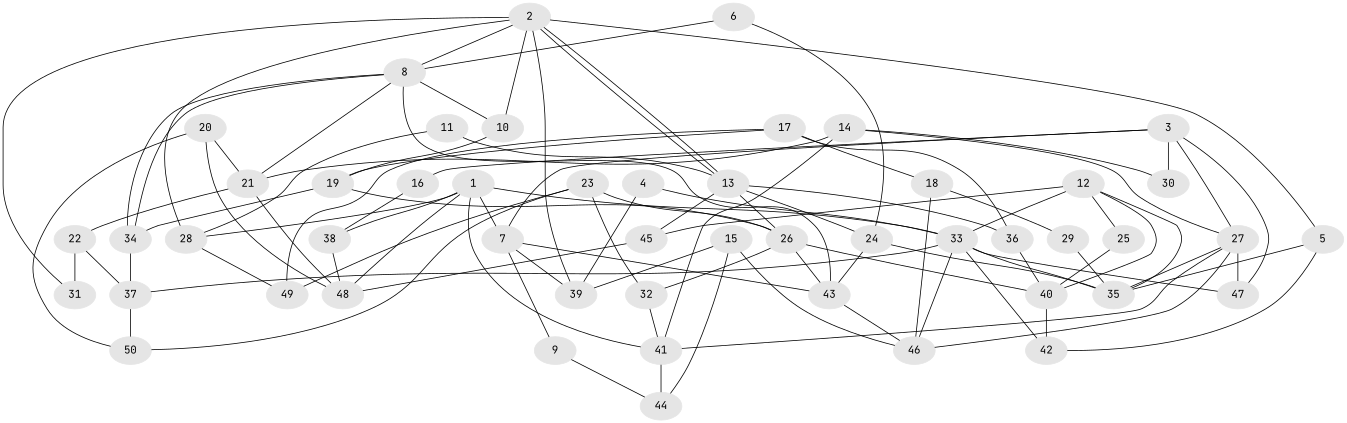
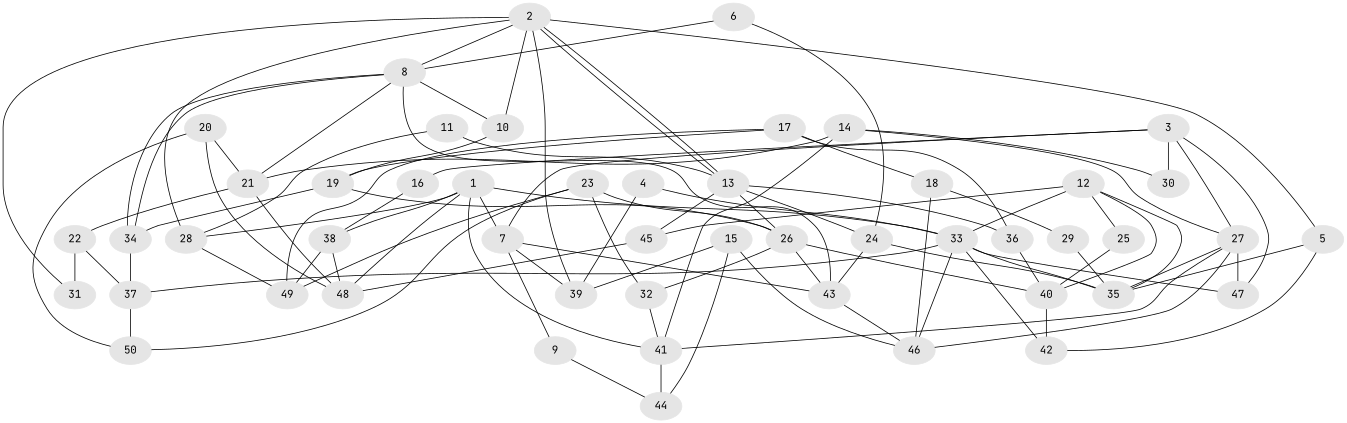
none -> (308, 267)
